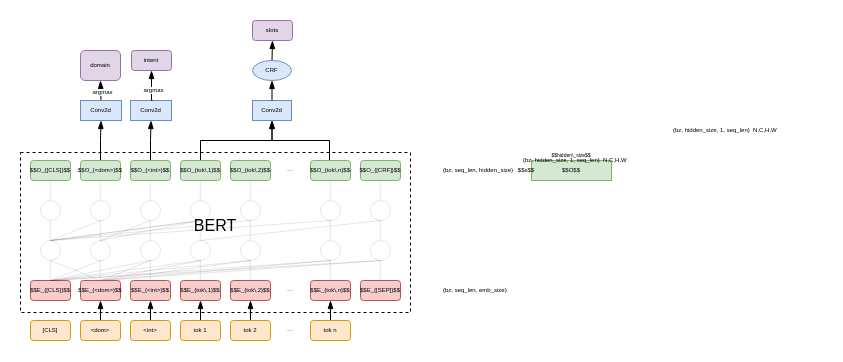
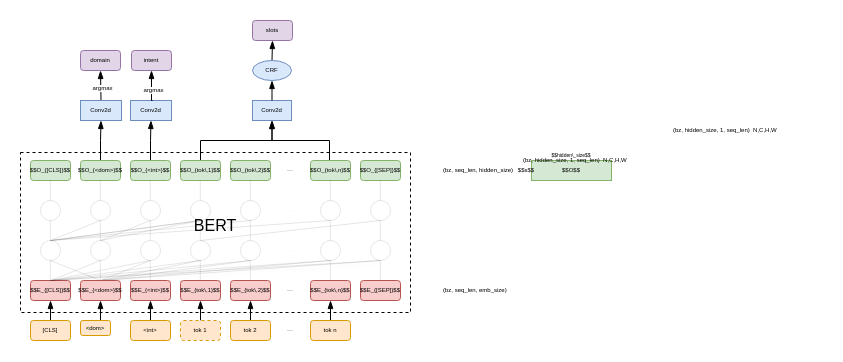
(101, 66) -> (101, 61)
(381, 171) -> (381, 171)
none -> (51, 315)
(101, 331) -> (96, 328)
(201, 331) -> (201, 331)
